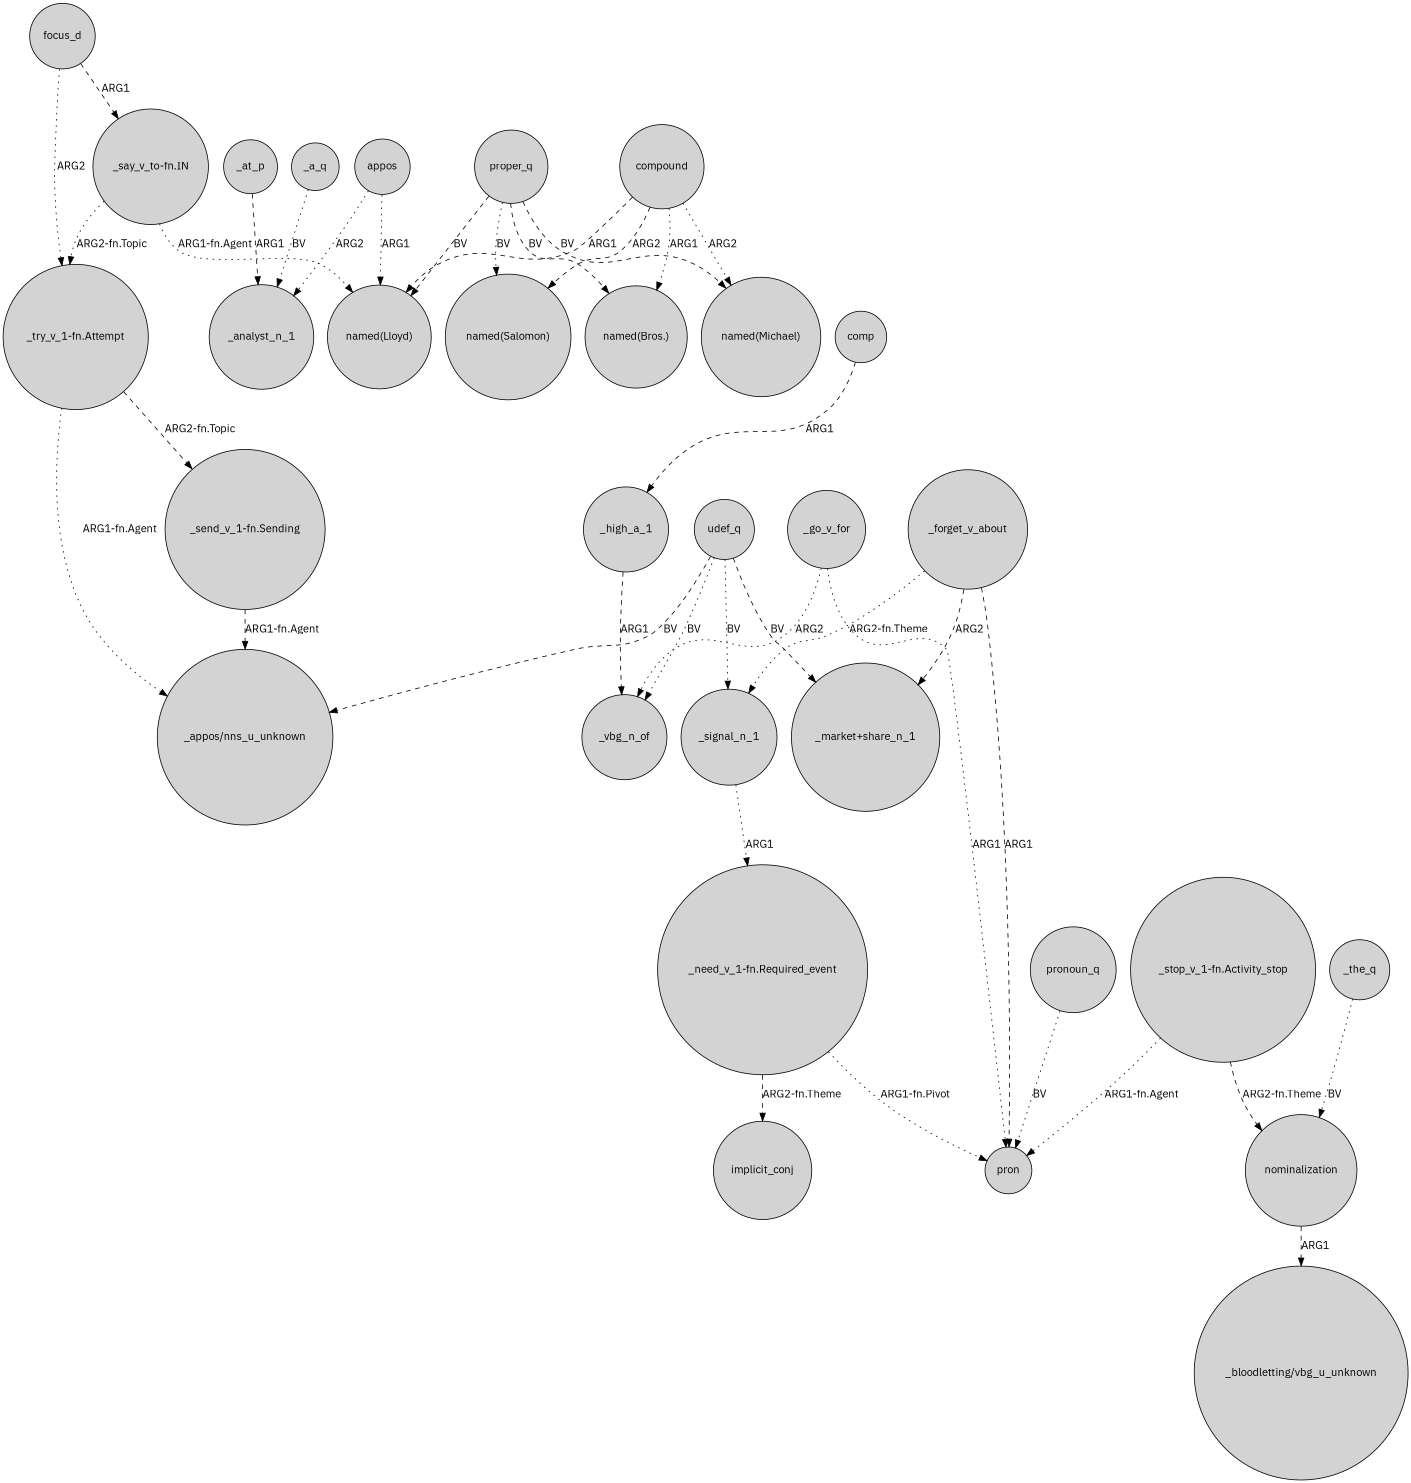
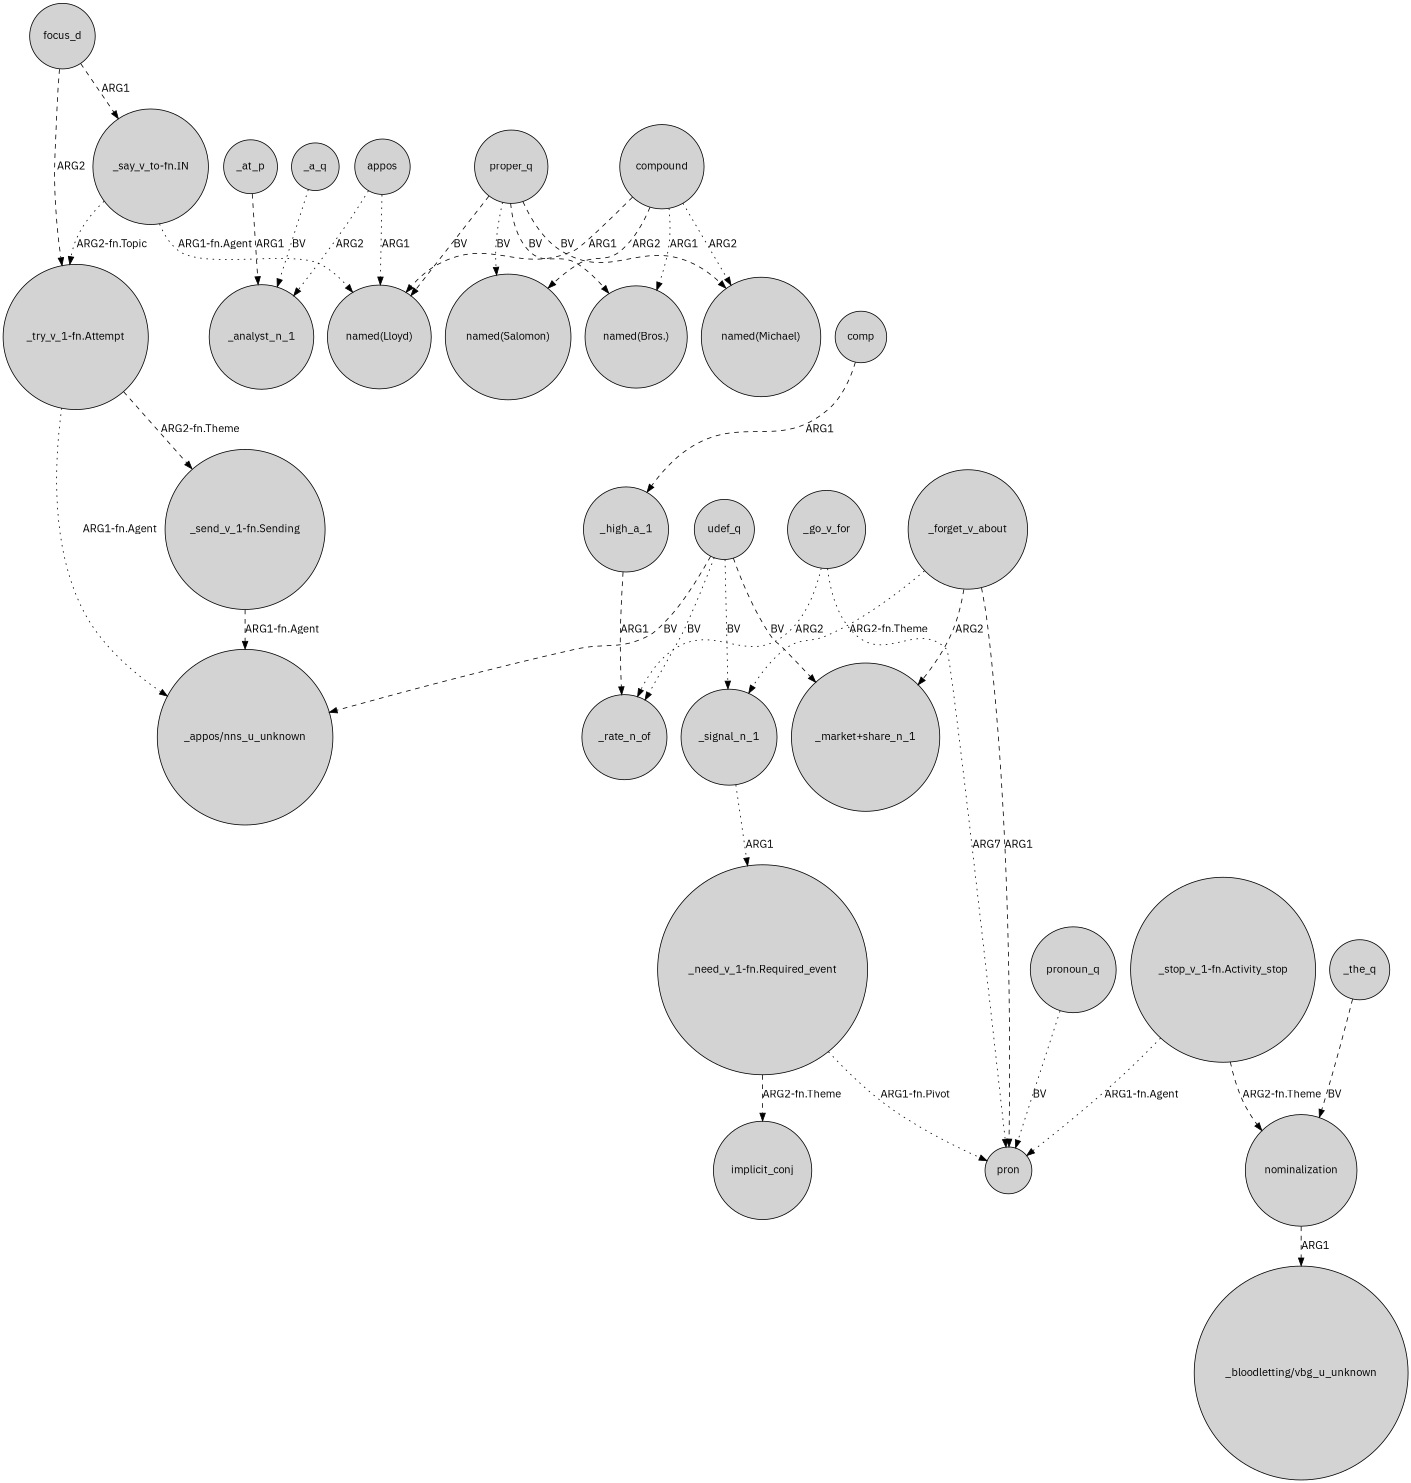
(55, 163) -> (55, 163)
(200, 429) -> (200, 429)
(624, 737) -> (624, 737)
(987, 845) -> (987, 845)
(1338, 1055) -> (1338, 1055)
